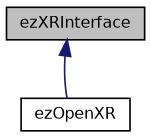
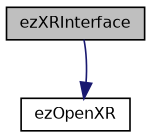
(65, 77) -> (86, 61)
